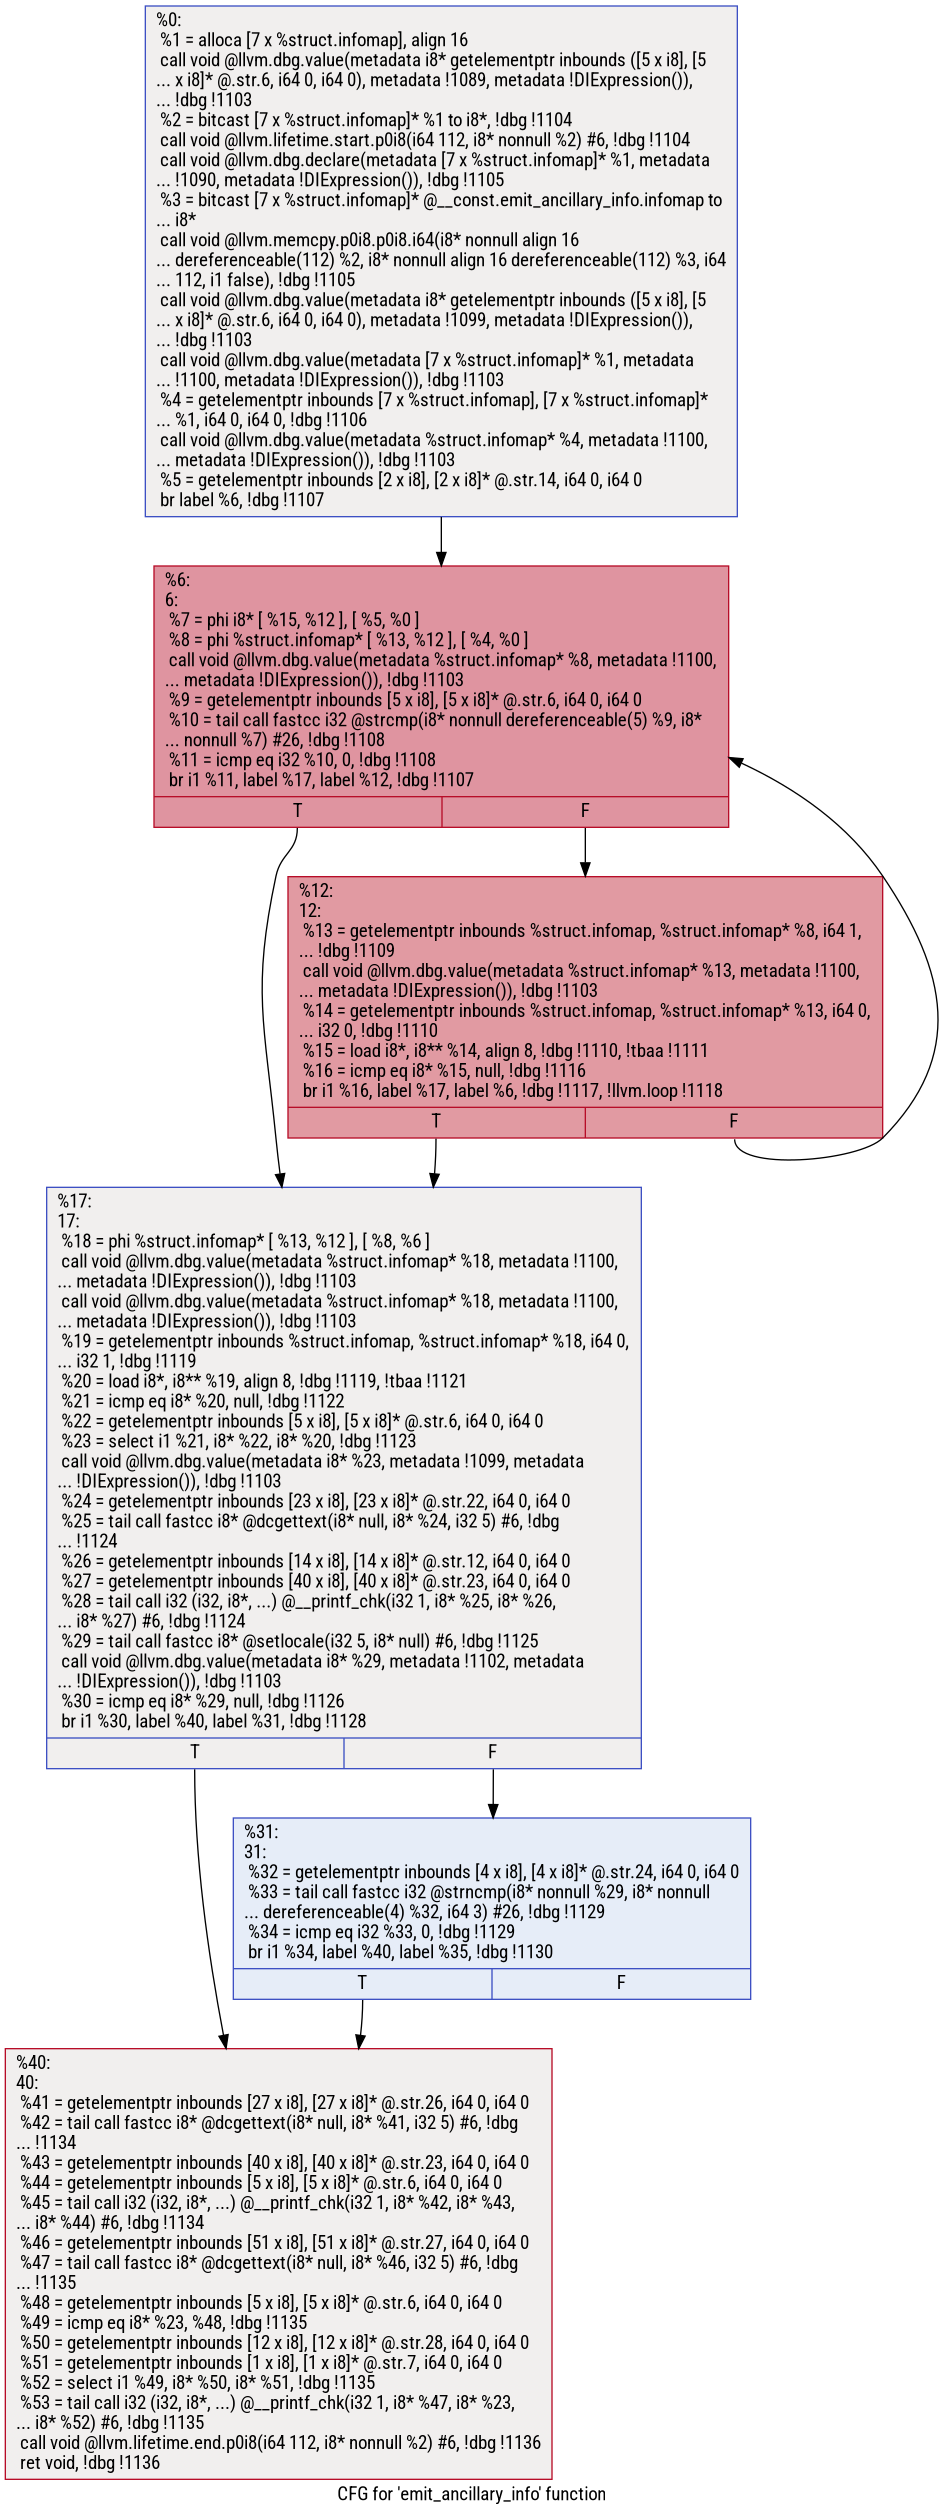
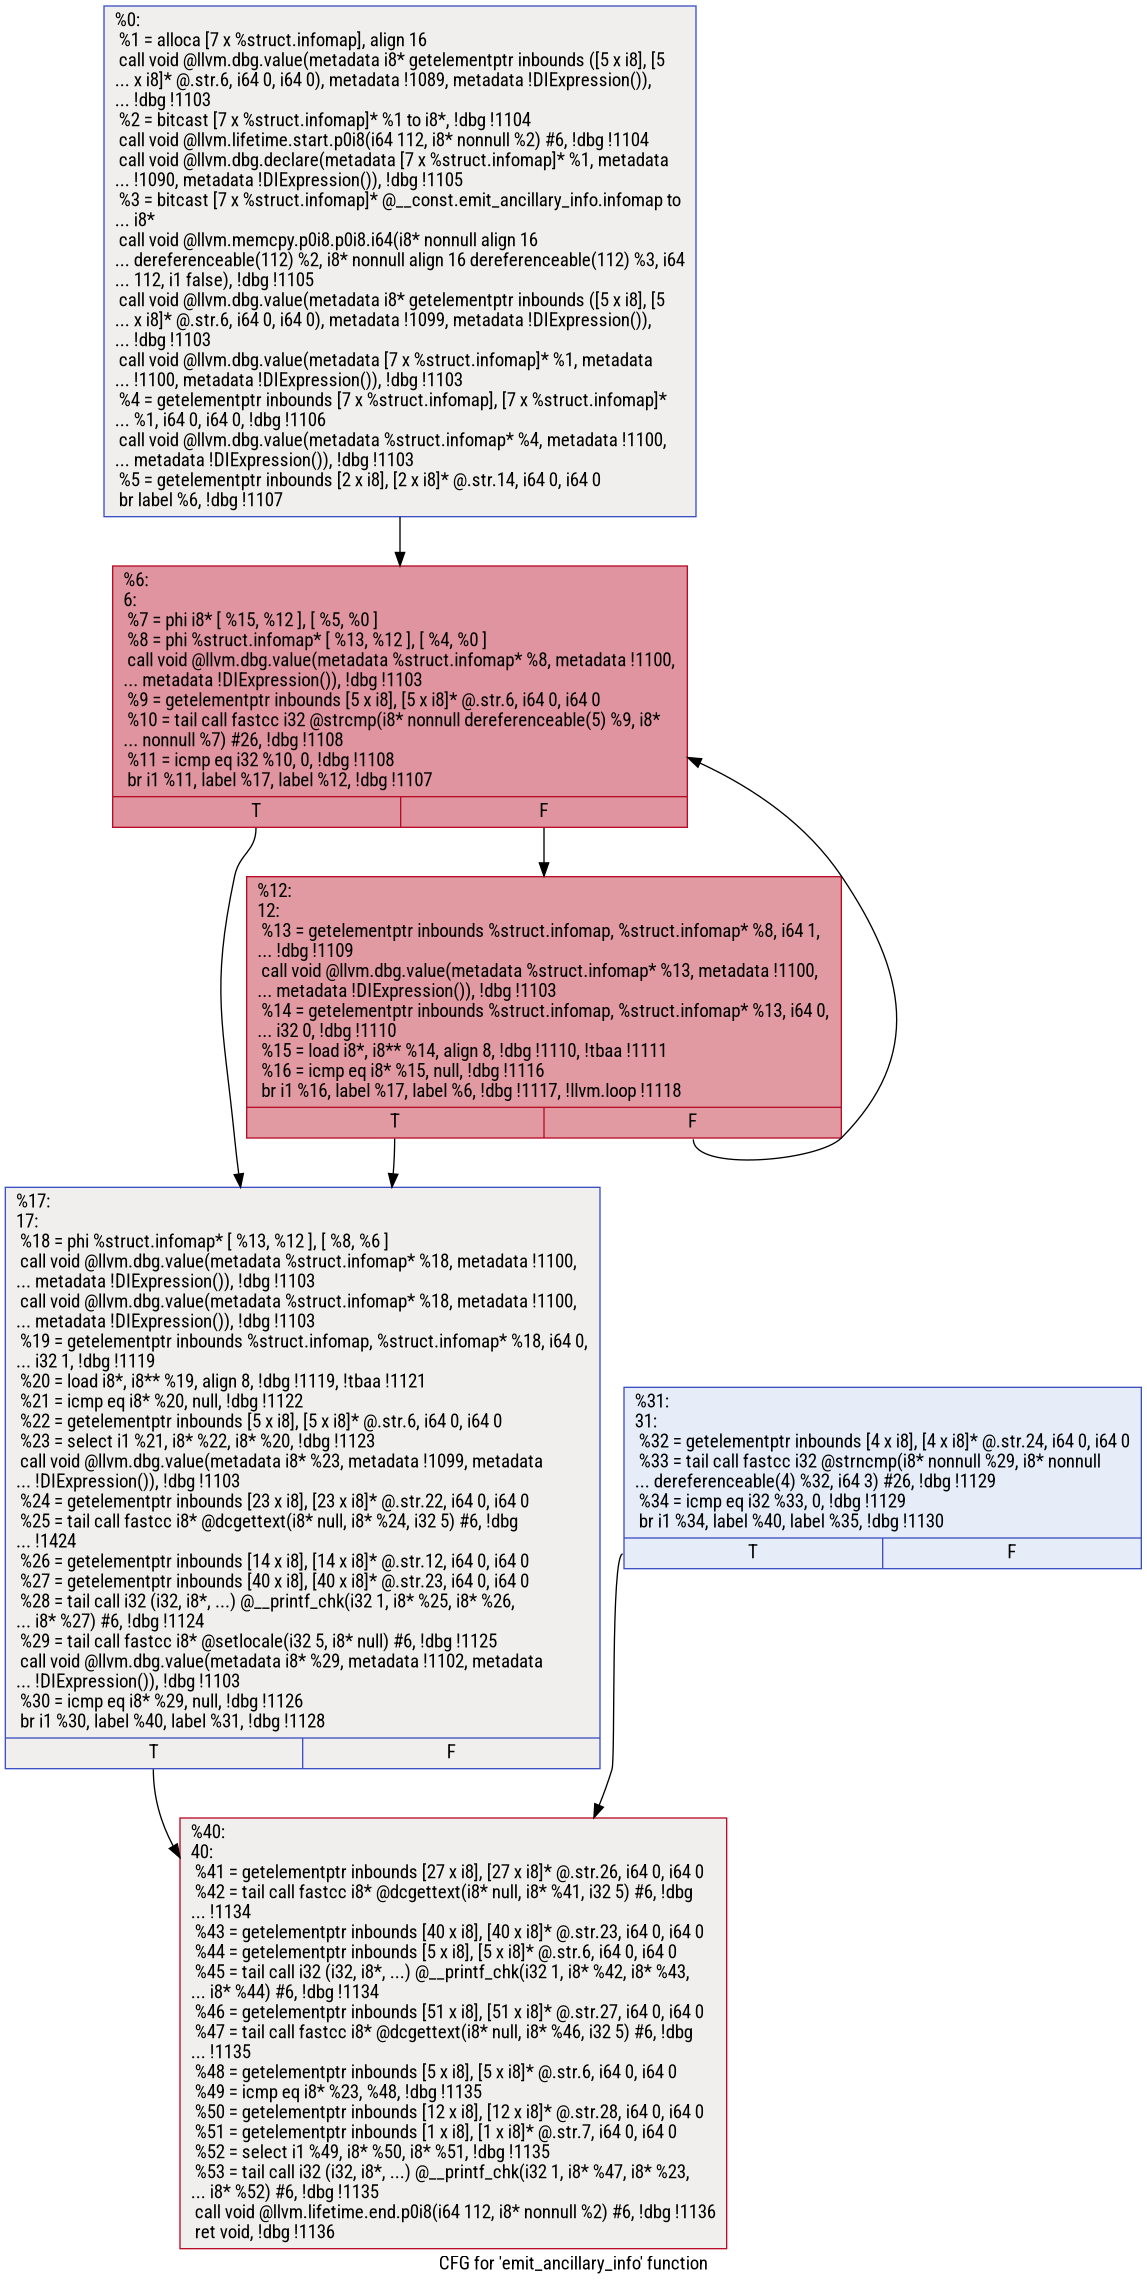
(88, 1542) -> (47, 1542)
(493, 1787) -> none
